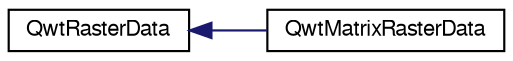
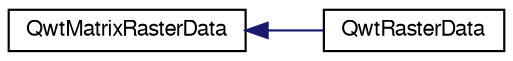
(239, 30) -> (296, 30)
